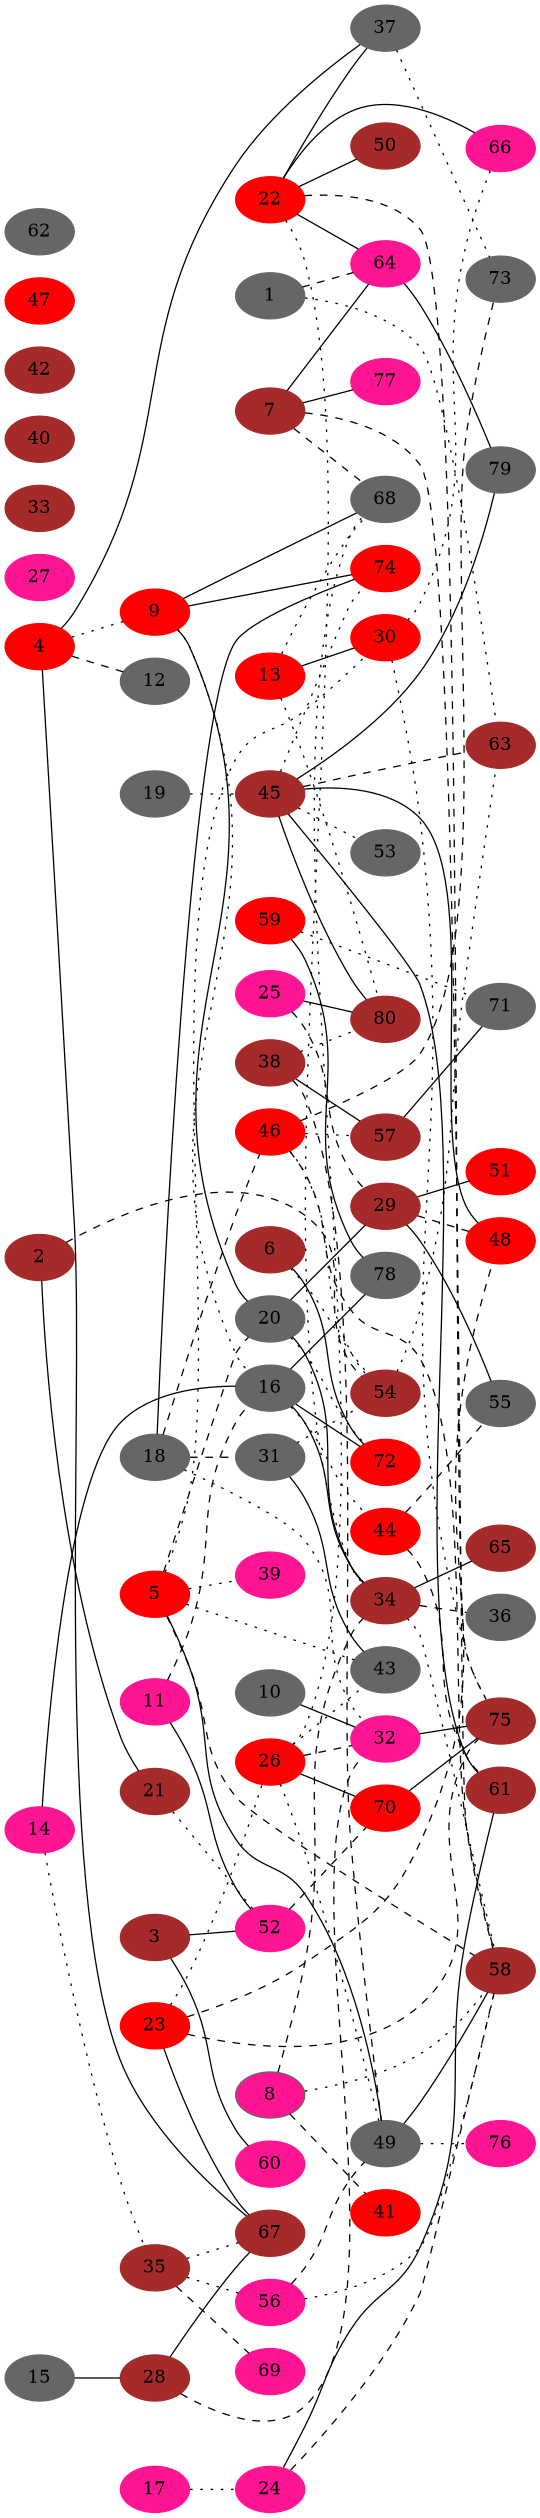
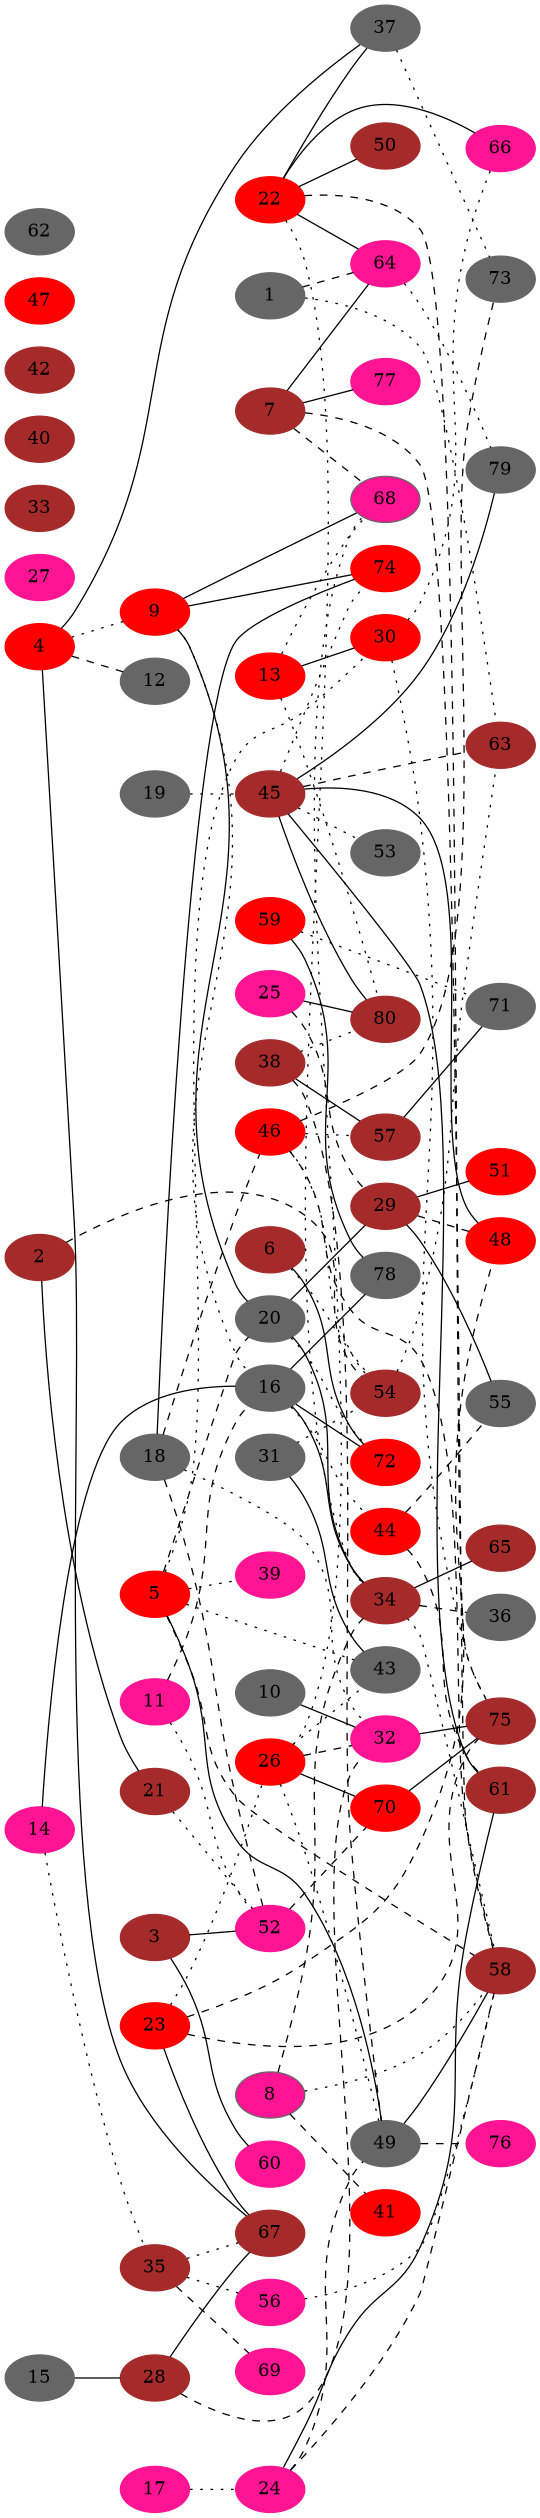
(463, 384) -> (463, 384)
(385, 499) -> (385, 499)
(212, 1457) -> (216, 1692)
(210, 1817) -> (210, 1817)
(442, 2144) -> (442, 2144)
(328, 2223) -> (326, 2316)
